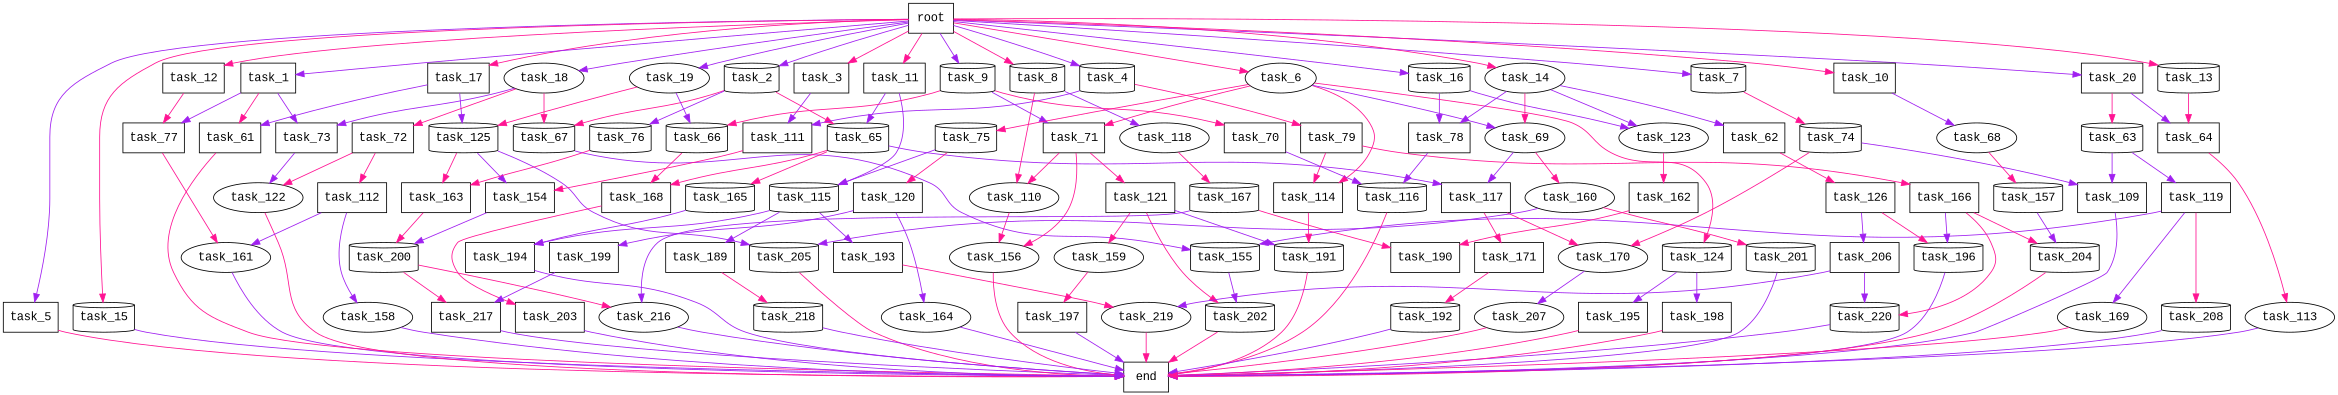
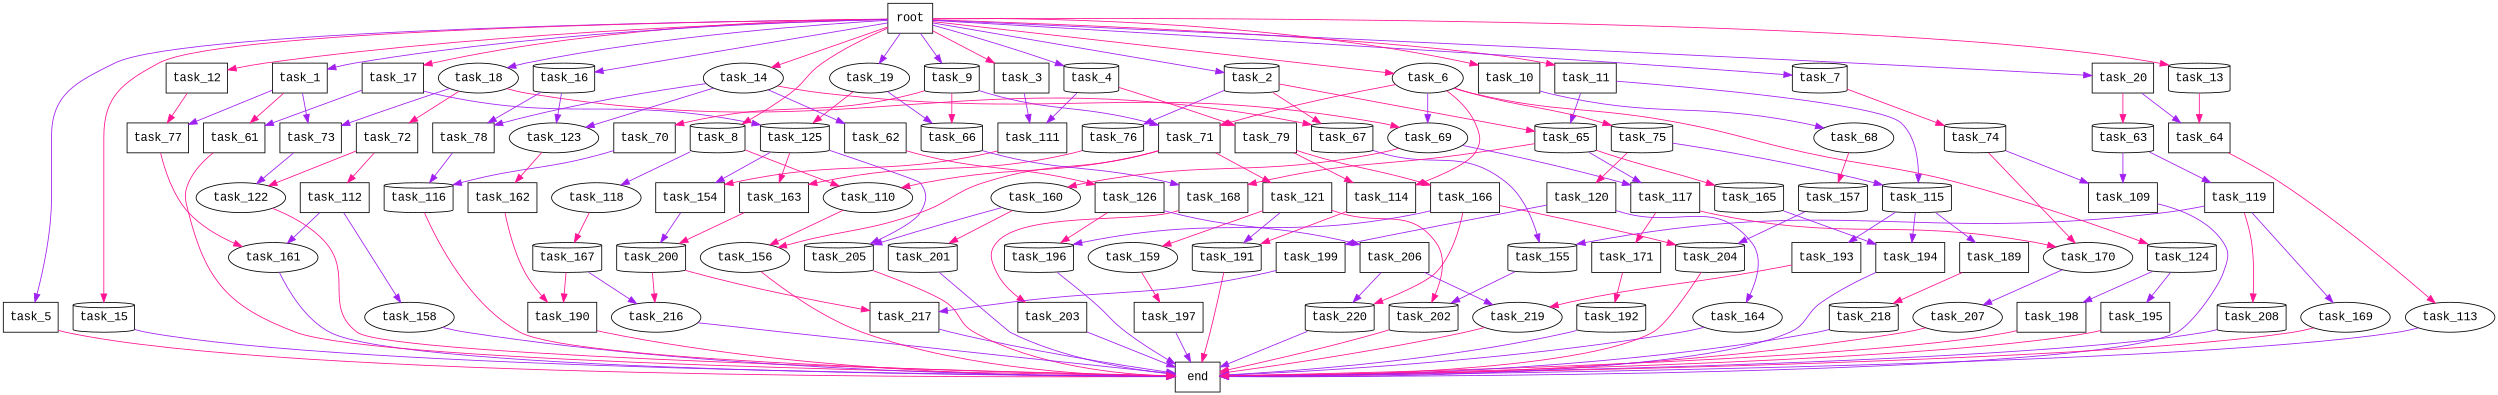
(669, 165) -> (1095, 170)
none -> (752, 355)
